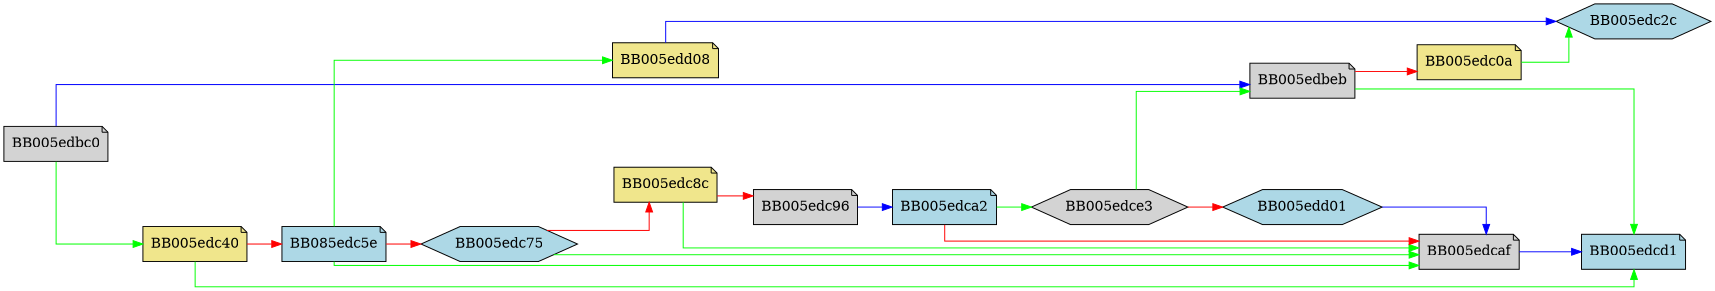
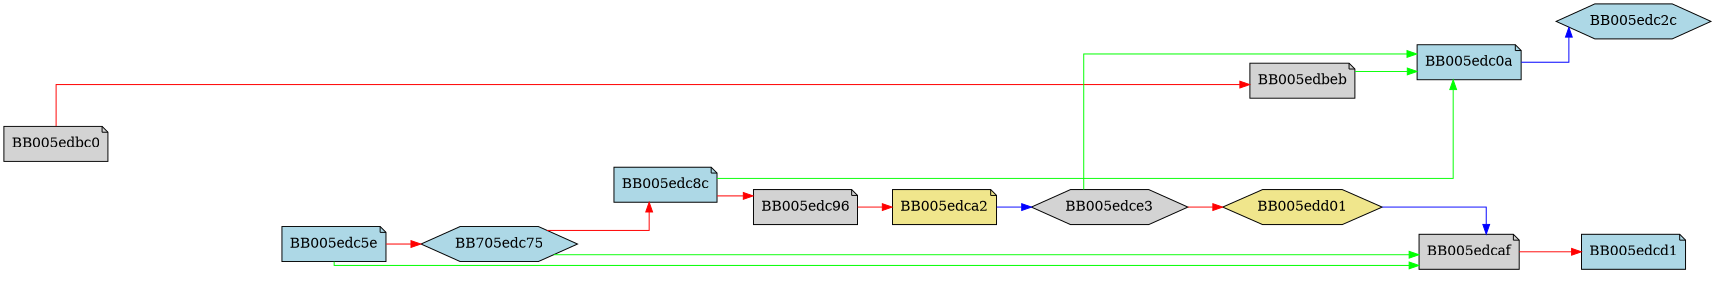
(665, 60) -> none
(1469, 62) -> (1469, 62)
(1558, 62) -> (1558, 62)
(1381, 71) -> (1381, 71)
(627, 85) -> (627, 85)
(1562, 89) -> none
(1139, 91) -> (1178, 54)
(665, 185) -> (665, 185)
(870, 207) -> (870, 207)
(945, 207) -> (945, 207)
(1009, 207) -> (1009, 207)
(1302, 207) -> (1302, 207)
(1169, 241) -> none
(195, 244) -> none
(334, 244) -> (334, 244)
(499, 244) -> (499, 244)
(1023, 248) -> (1130, 178)
(1545, 252) -> (1545, 252)
